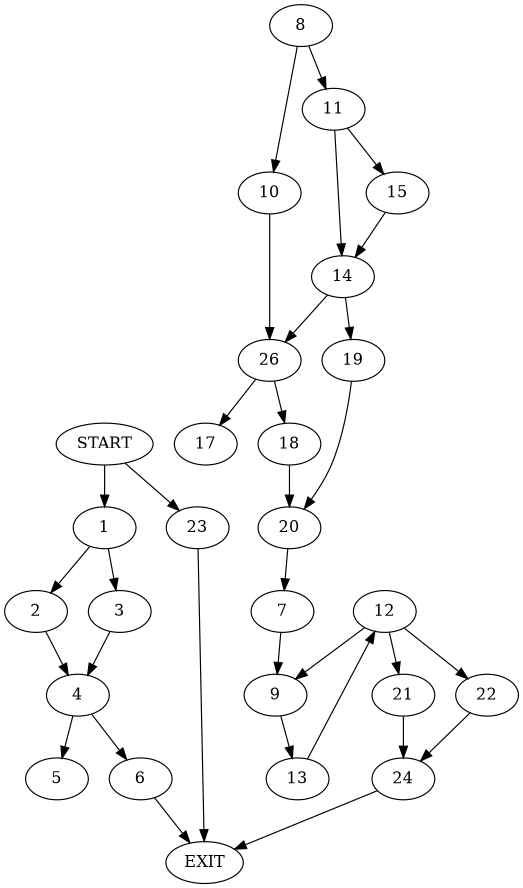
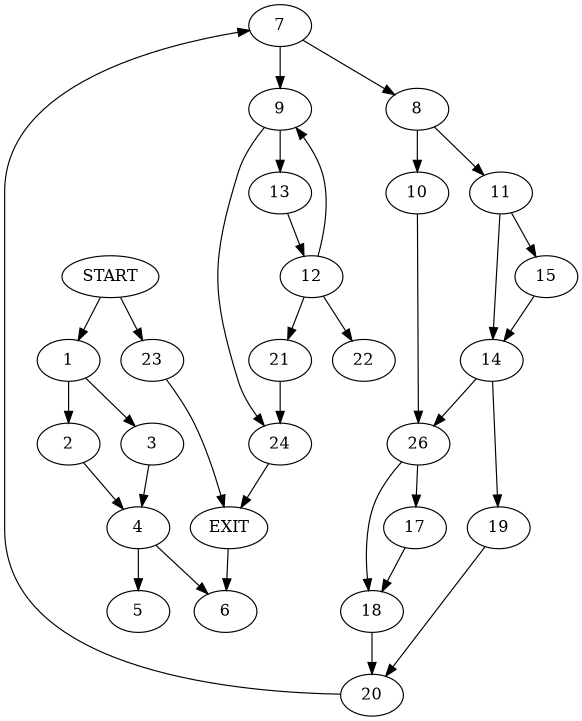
none -> (344, 64)
none -> (396, 564)
(450, 733) -> (218, 271)
(168, 815) -> (228, 564)
